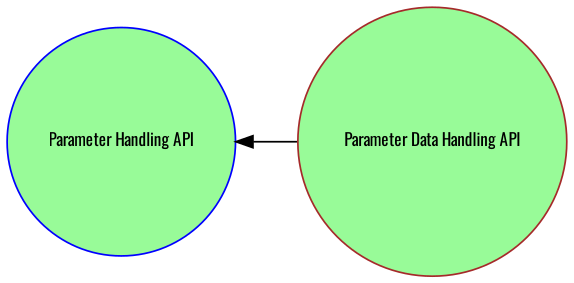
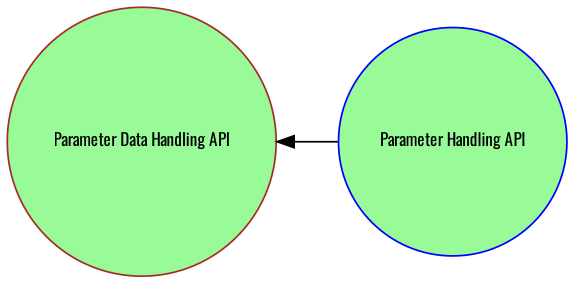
(275, 142) -> (316, 142)
